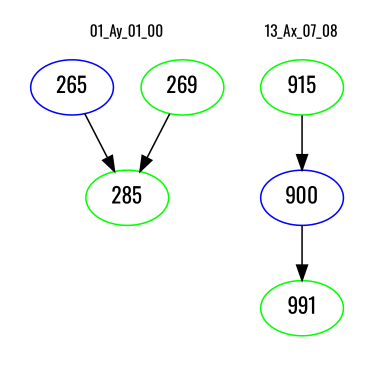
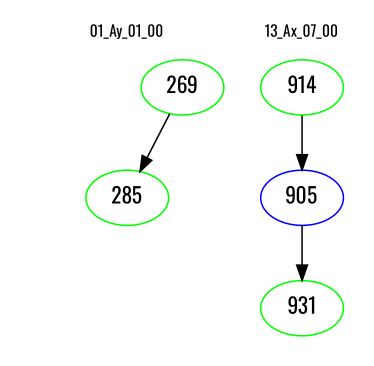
(302, 33) -> (302, 33)
(72, 87) -> none
(302, 87) -> (302, 87)
(302, 198) -> (302, 198)
(302, 308) -> (302, 308)
